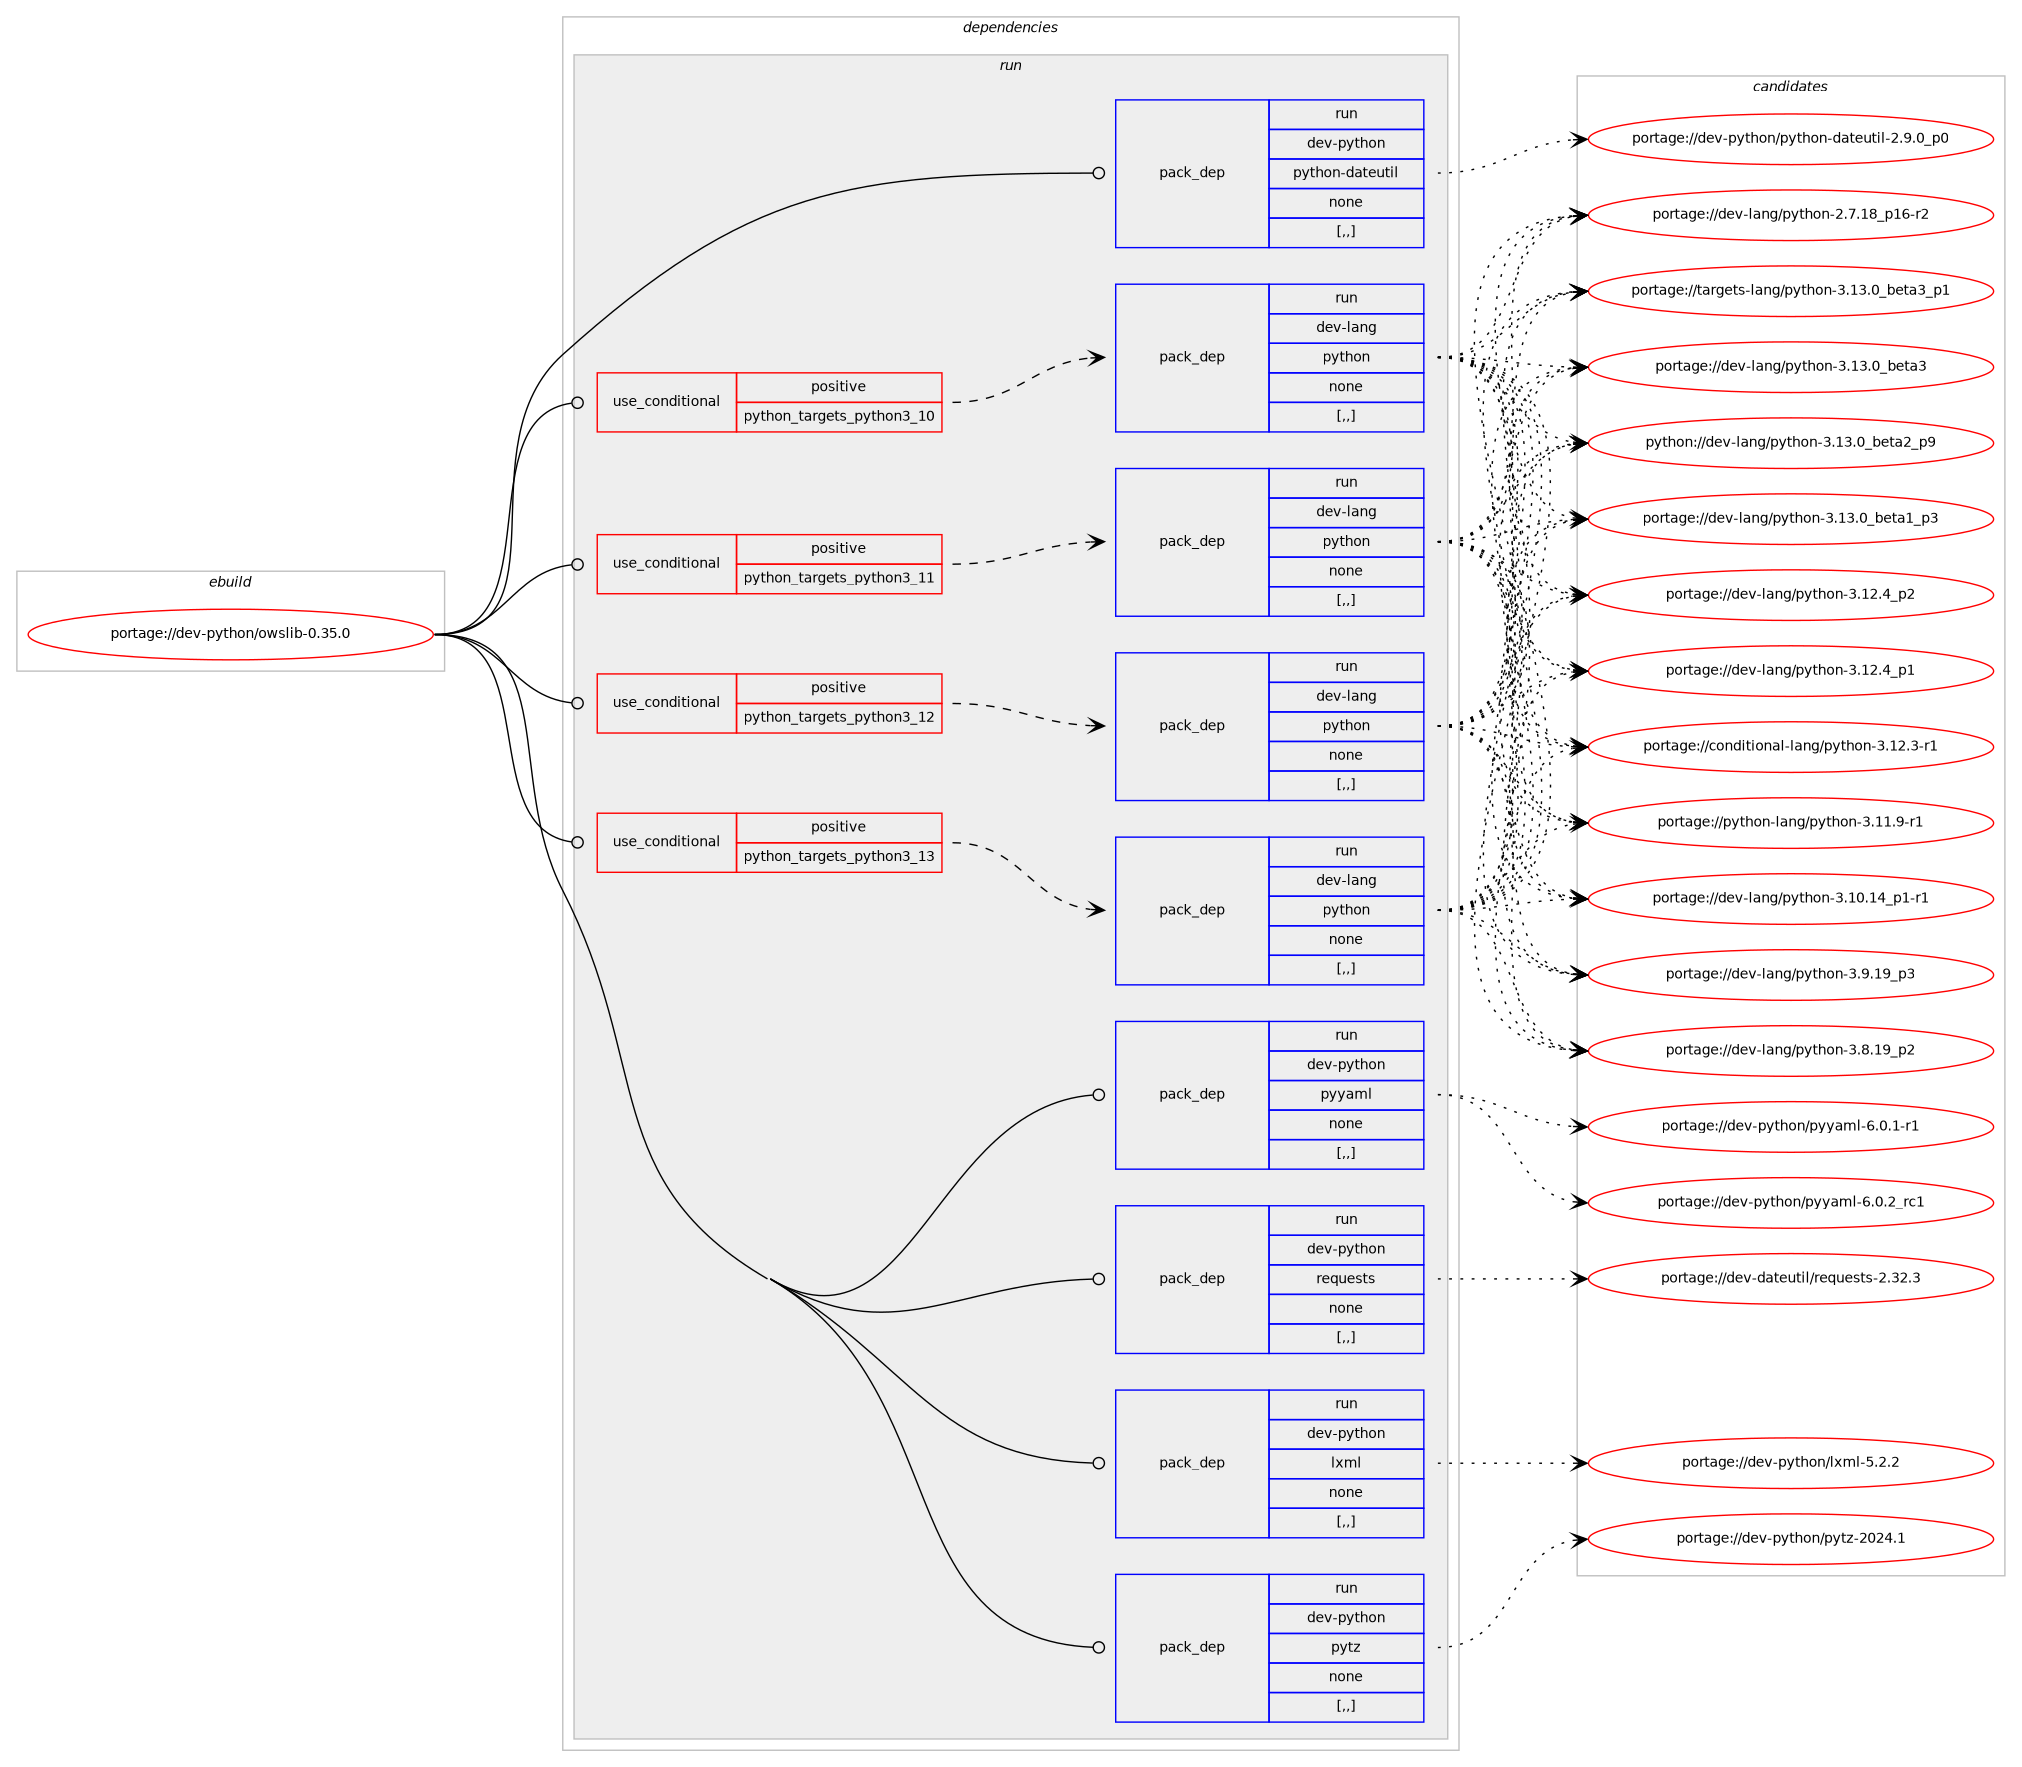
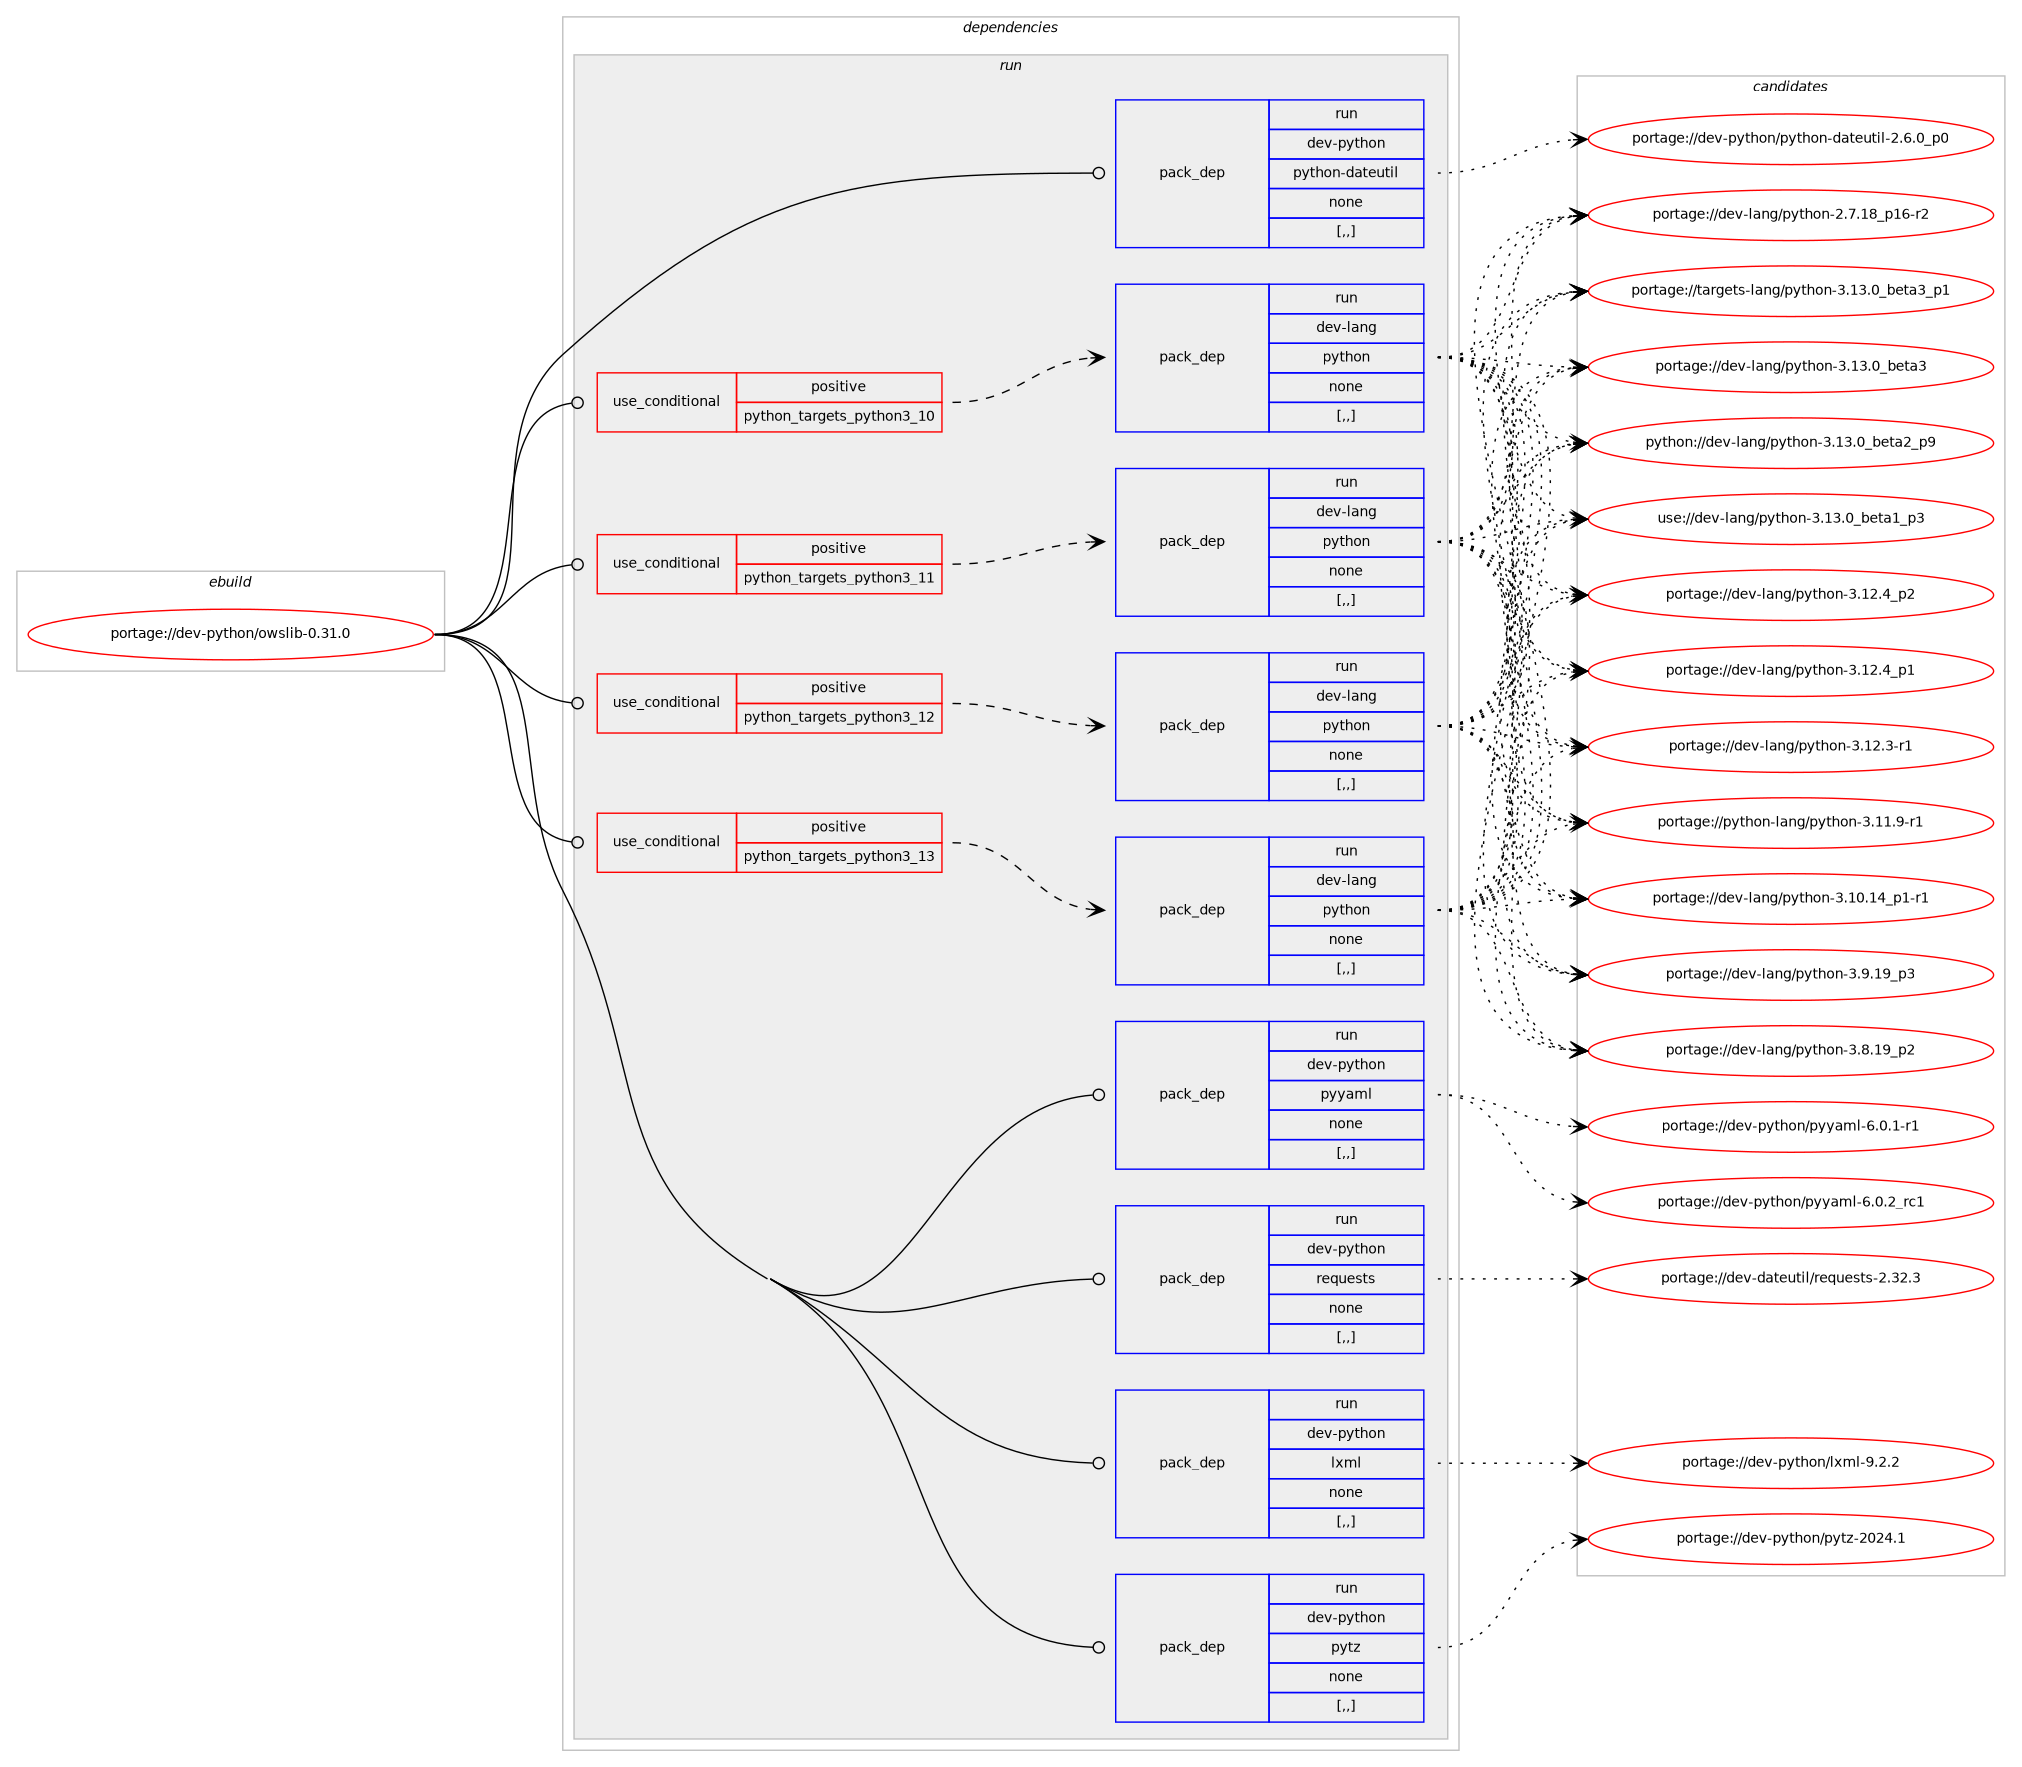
(1791, 139) -> (1791, 139)
(1791, 519) -> (1791, 519)
(231, 635) -> (231, 635)
(1791, 747) -> (1791, 747)
(1791, 1463) -> (1791, 1463)
